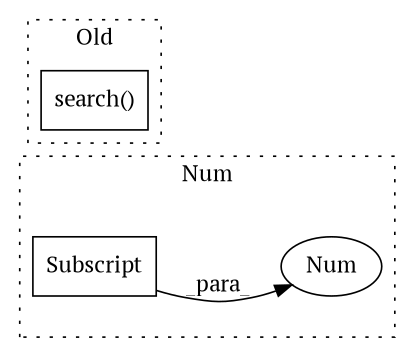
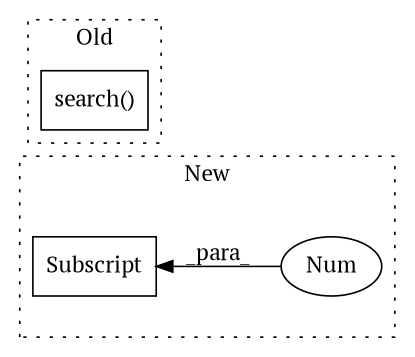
(207, 175) -> (207, 175)
(216, 301) -> (227, 266)
